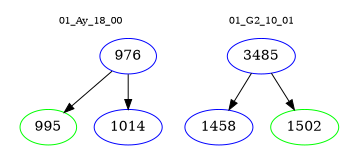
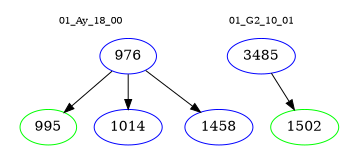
(243, 87) -> (163, 84)
